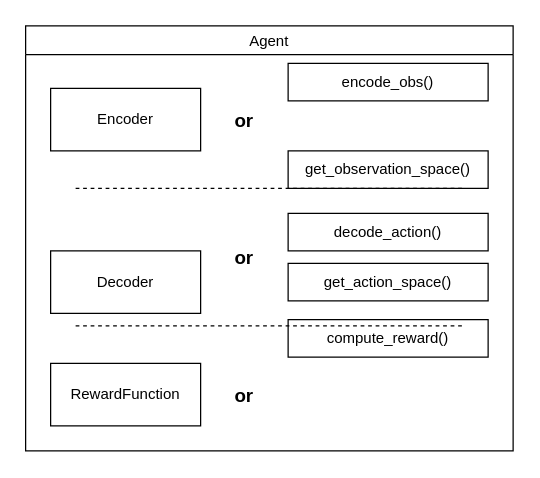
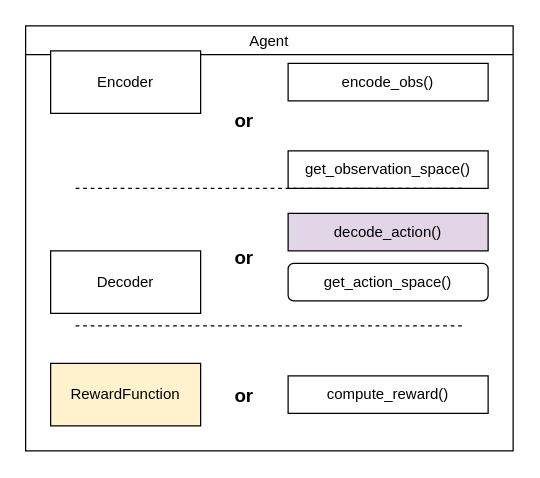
(126, 119) -> (126, 82)
(388, 232) -> (388, 232)
(388, 282) -> (388, 282)
(388, 338) -> (388, 394)
(126, 394) -> (126, 394)
